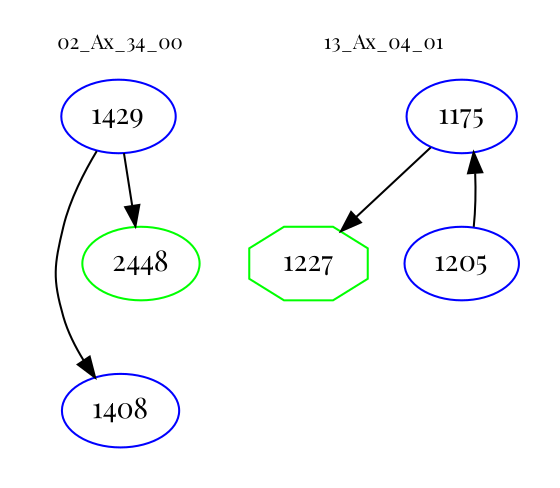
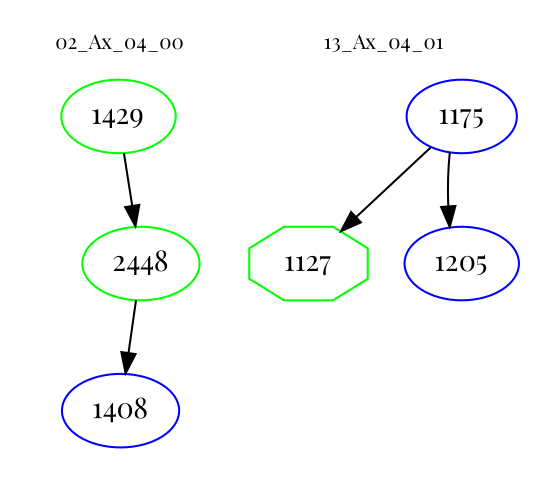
(121, 44) -> (121, 44)
(118, 116) -> (118, 116)
(475, 200) -> (448, 179)
(57, 254) -> (132, 326)
(309, 264) -> (309, 264)
